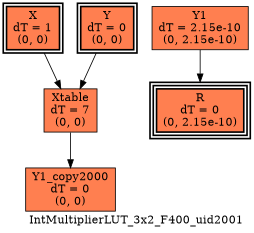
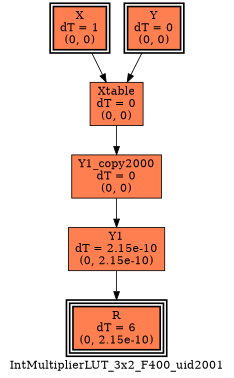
(71, 110) -> (117, 104)
(200, 110) -> (117, 328)
none -> (117, 209)
